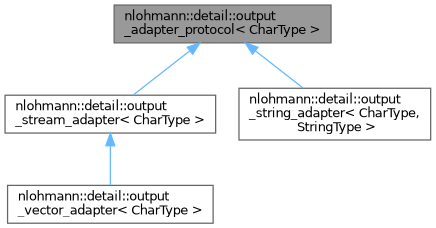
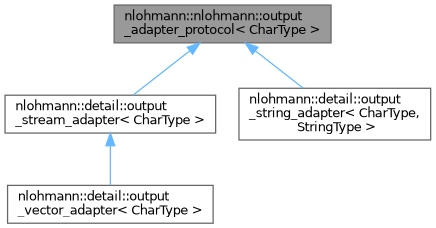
(223, 24) -> (223, 24)
